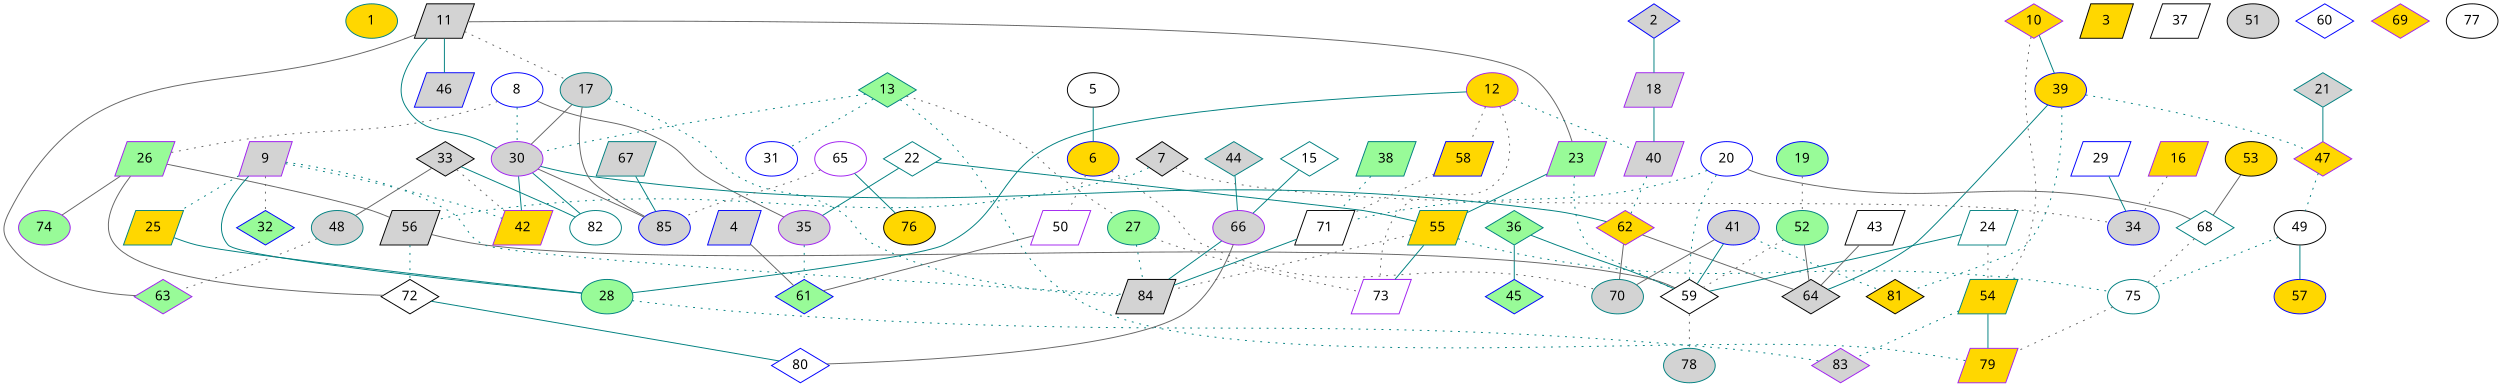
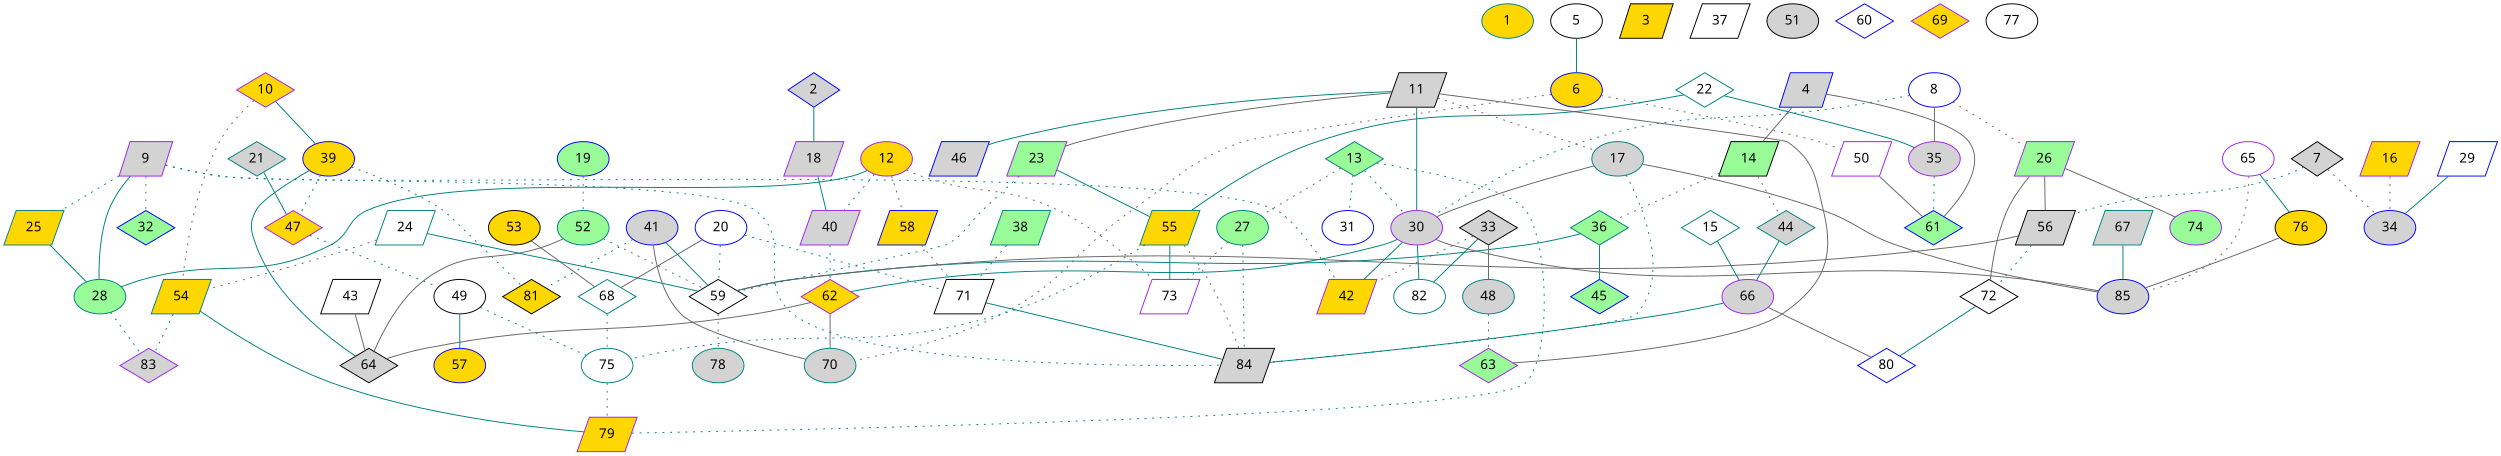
none -> (1749, 159)
none -> (2226, 259)
